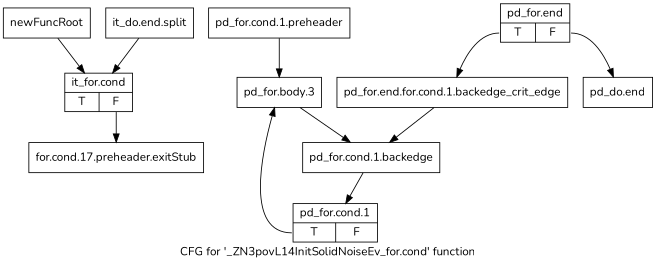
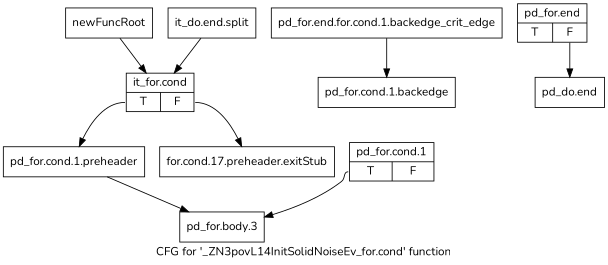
(475, 45) -> none
none -> (99, 115)
(322, 122) -> none
(356, 184) -> none
